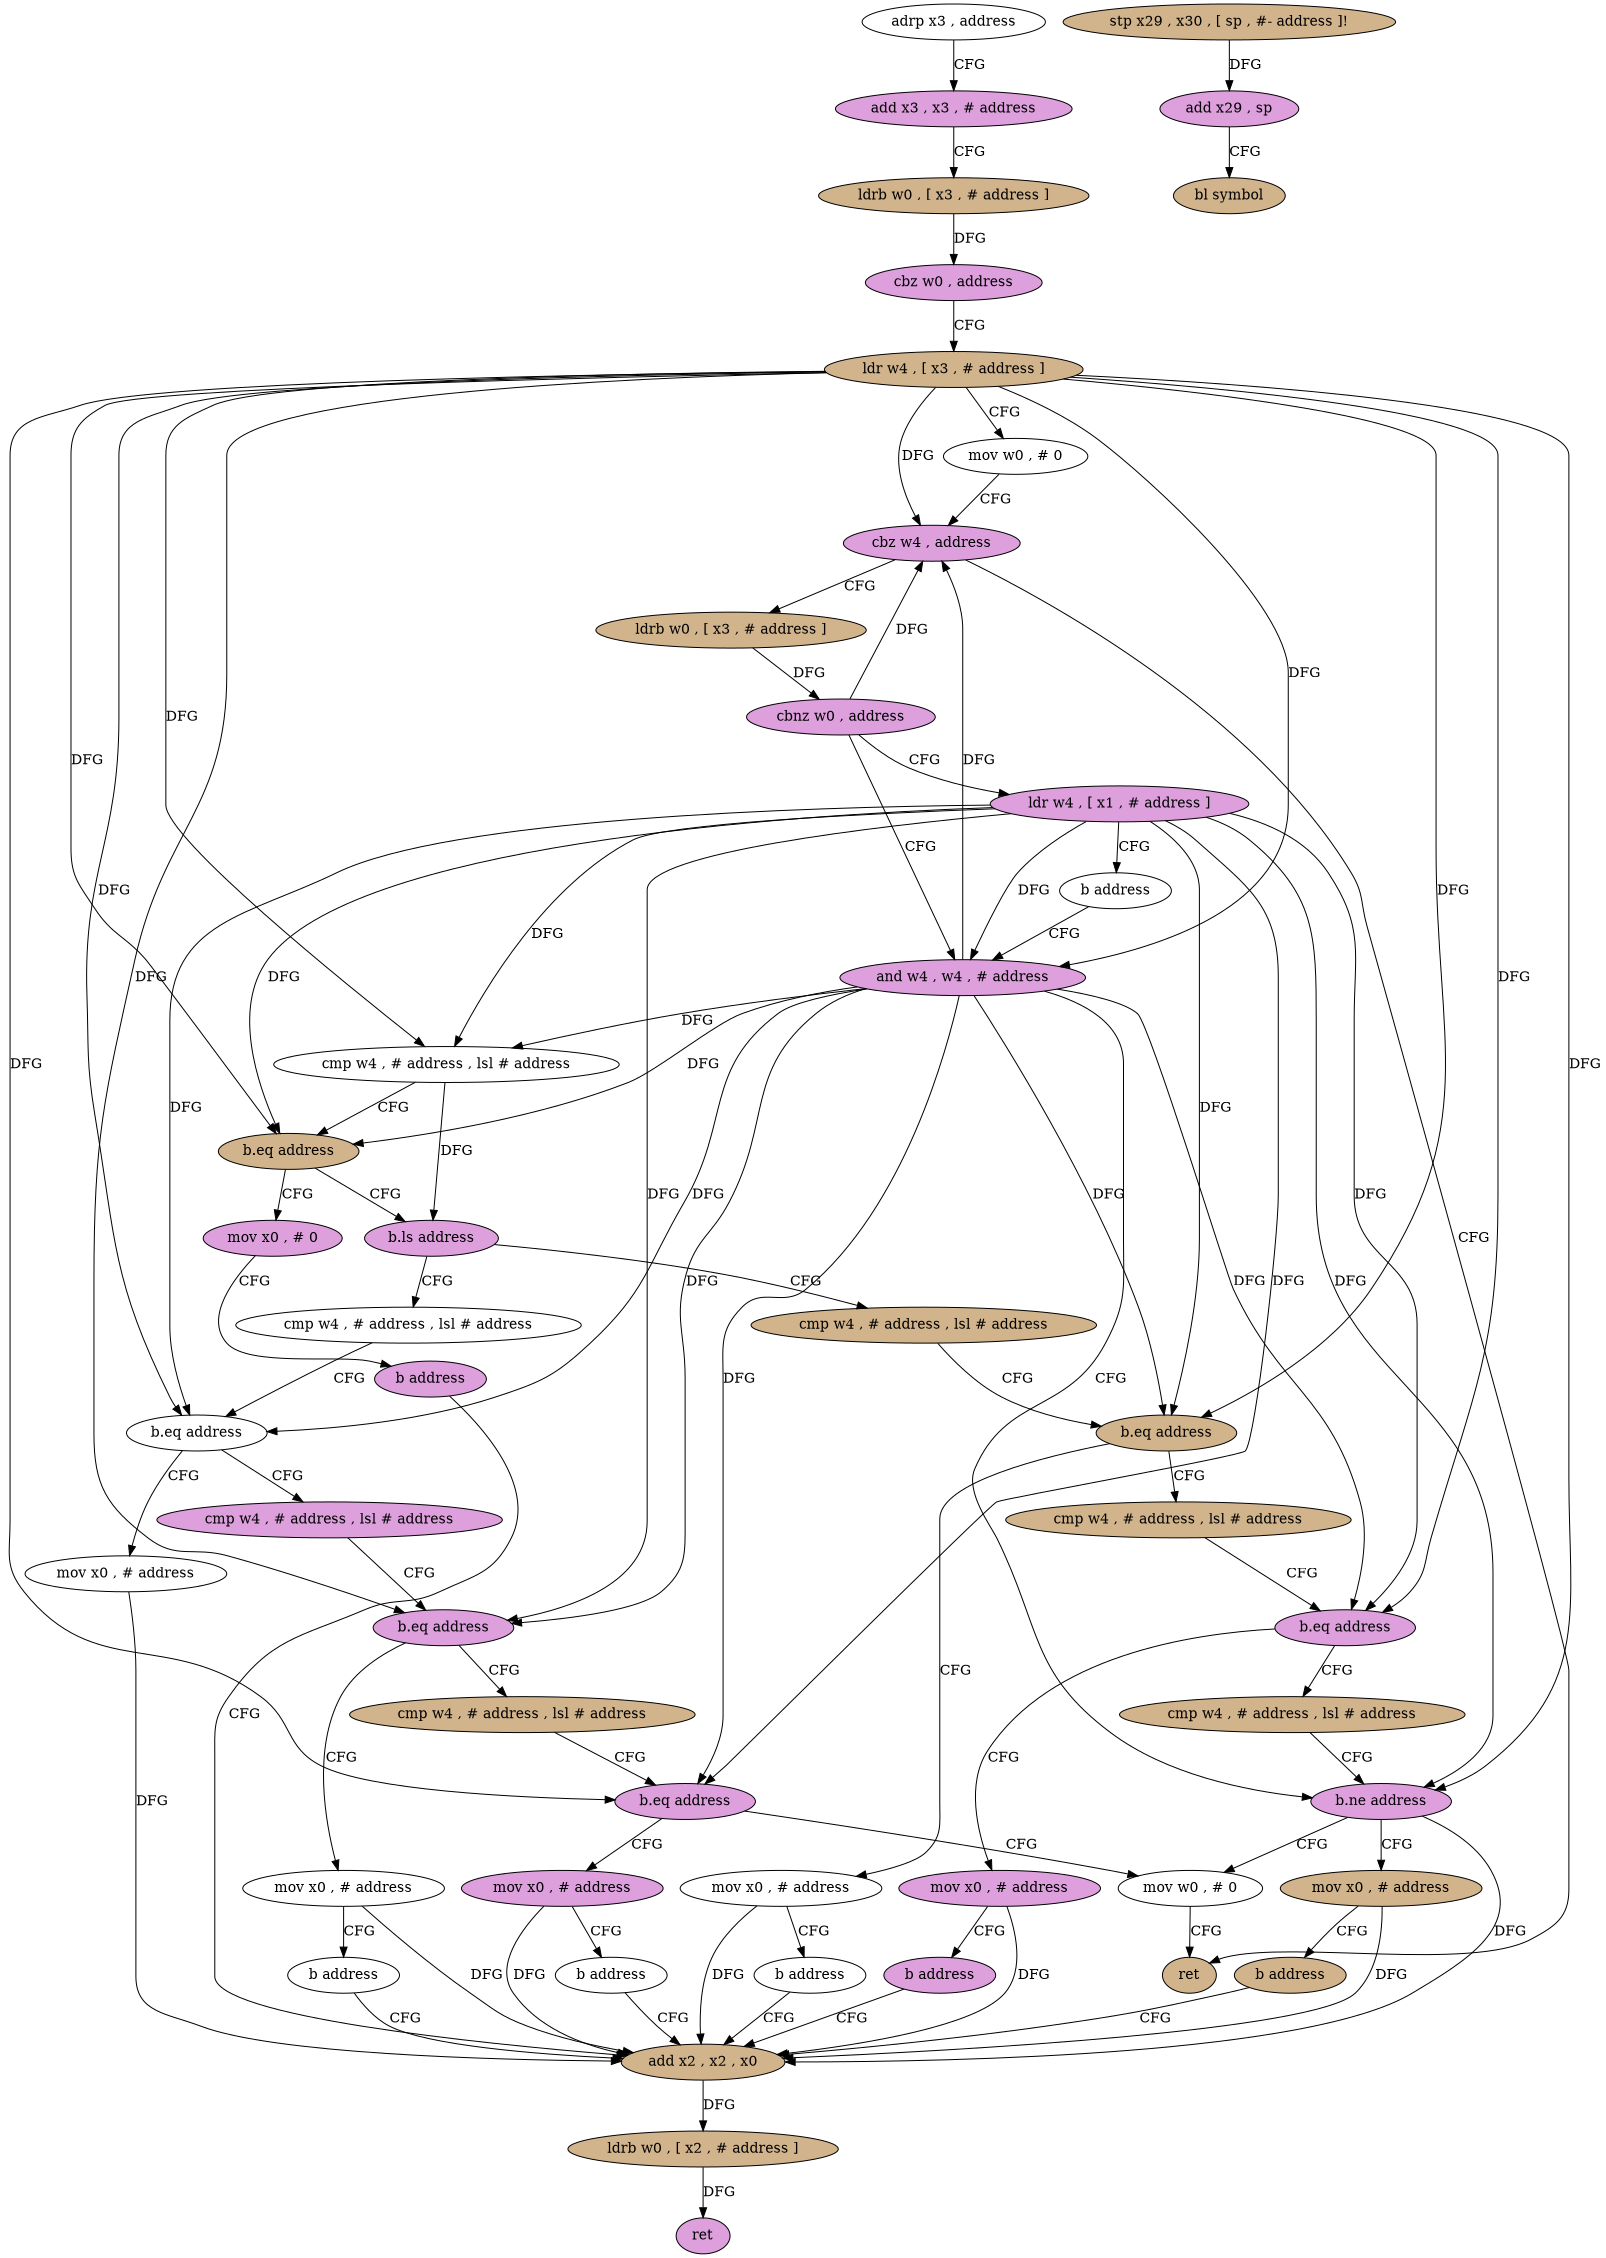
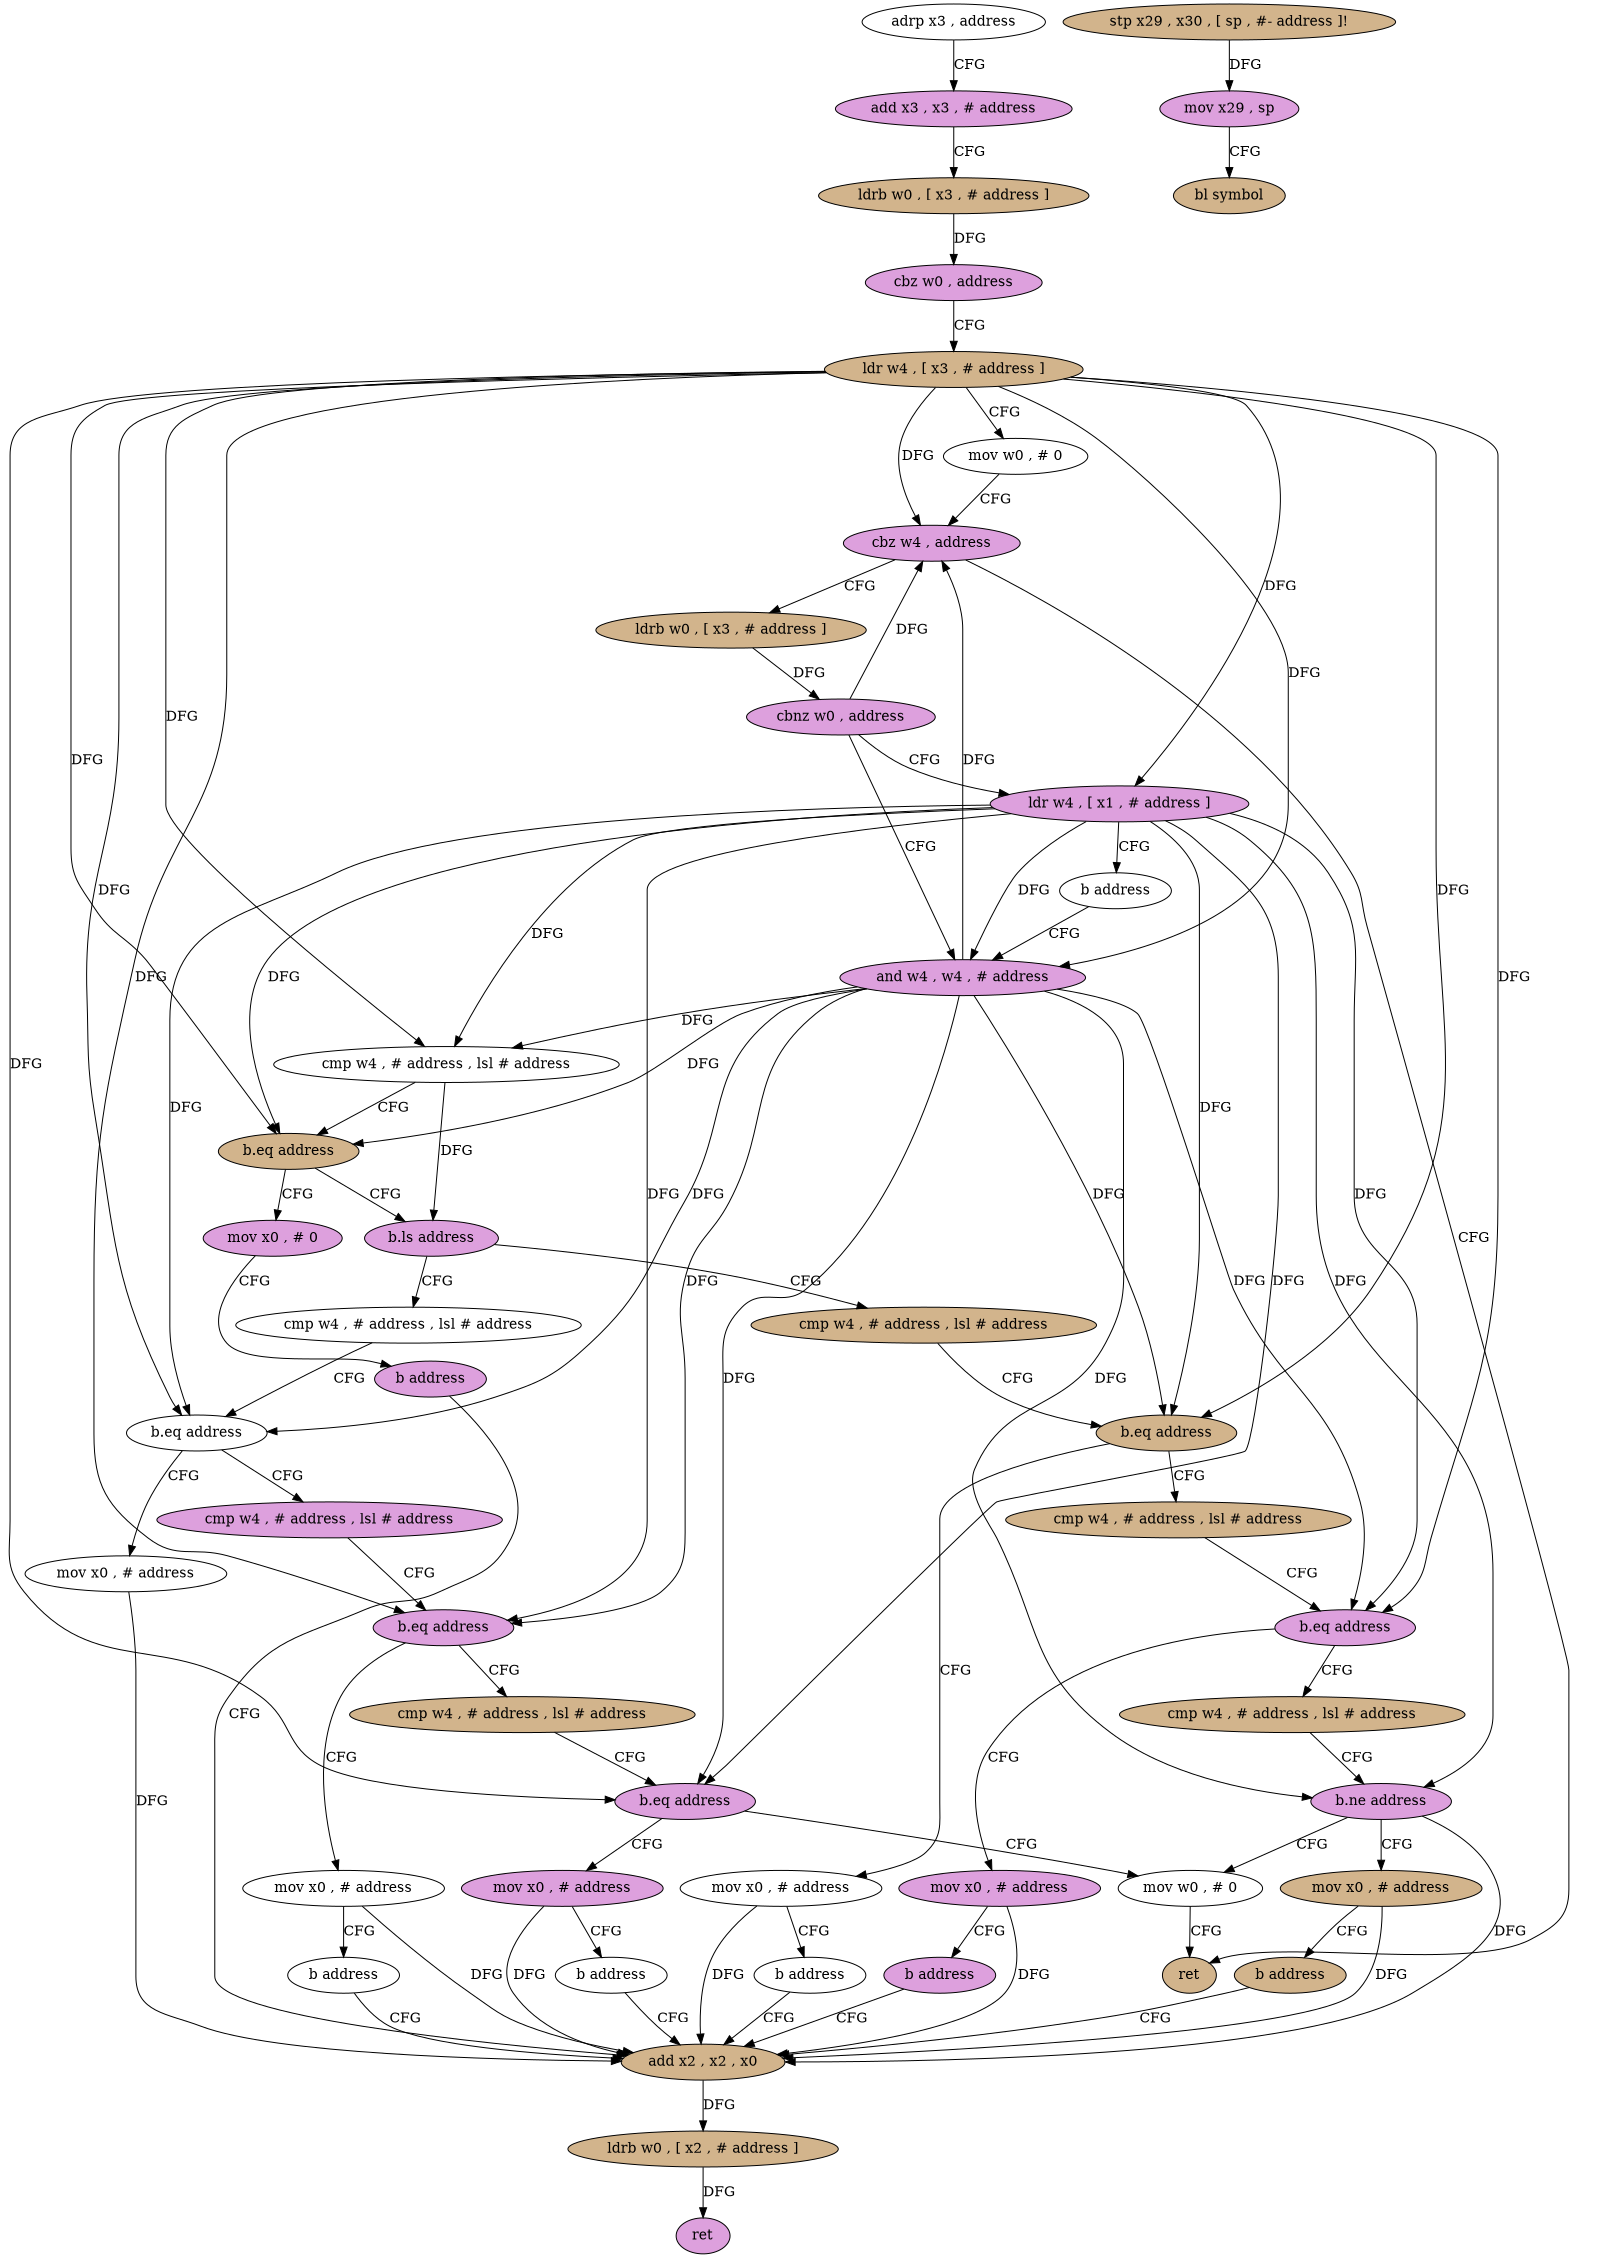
(1229, 109) -> (1229, 109)
(1569, 894) -> (1278, 517)
(1111, 1379) -> (1111, 1379)
